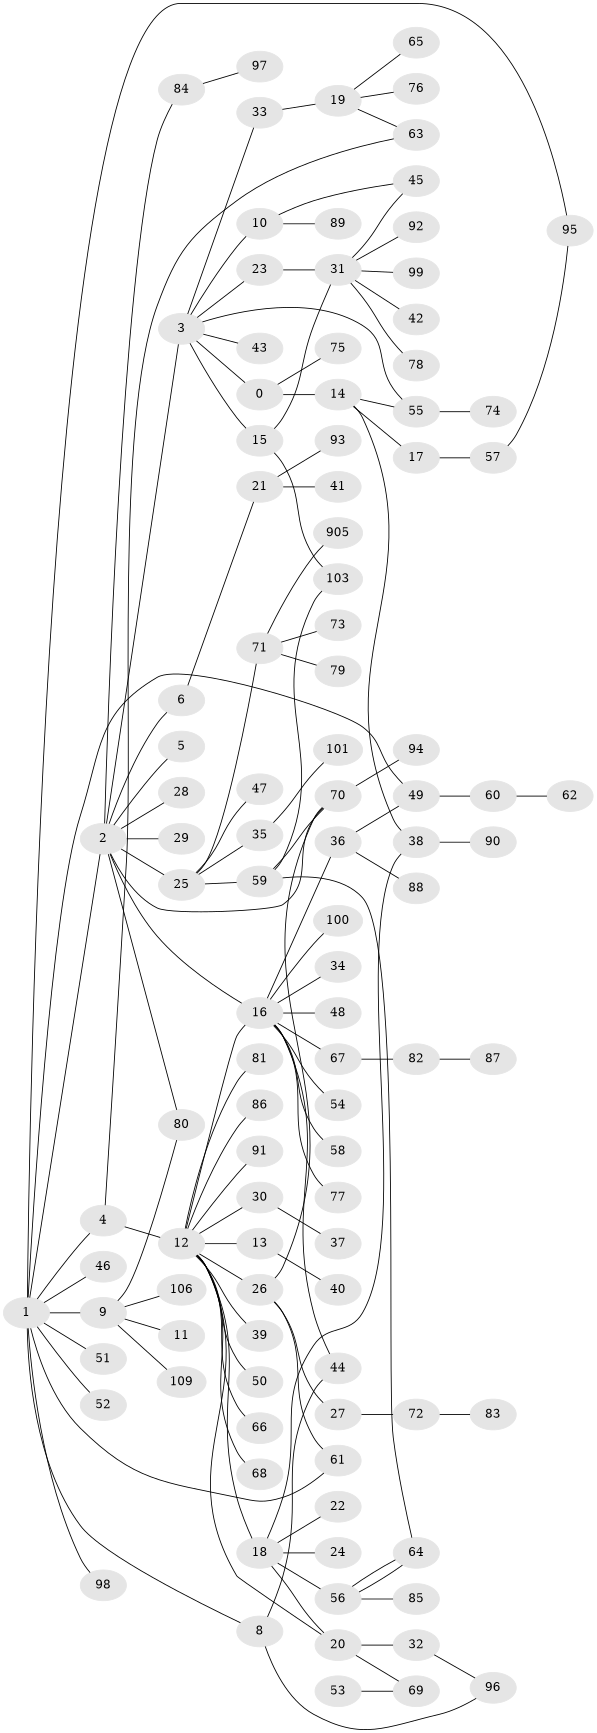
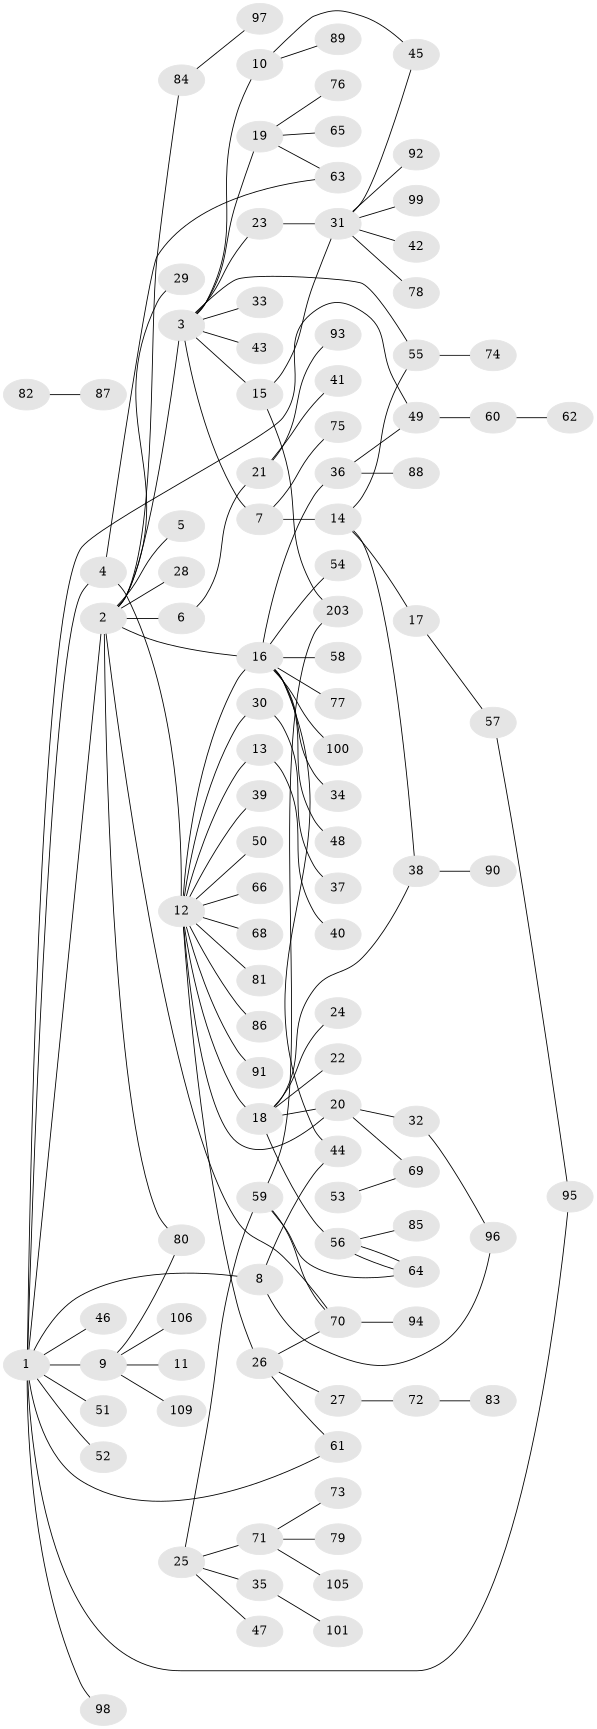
(299, 107) -> (232, 218)
(260, 395) -> (260, 519)
(338, 533) -> (338, 1585)
(338, 579) -> (338, 612)
(143, 862) -> none
(338, 1059) -> none
